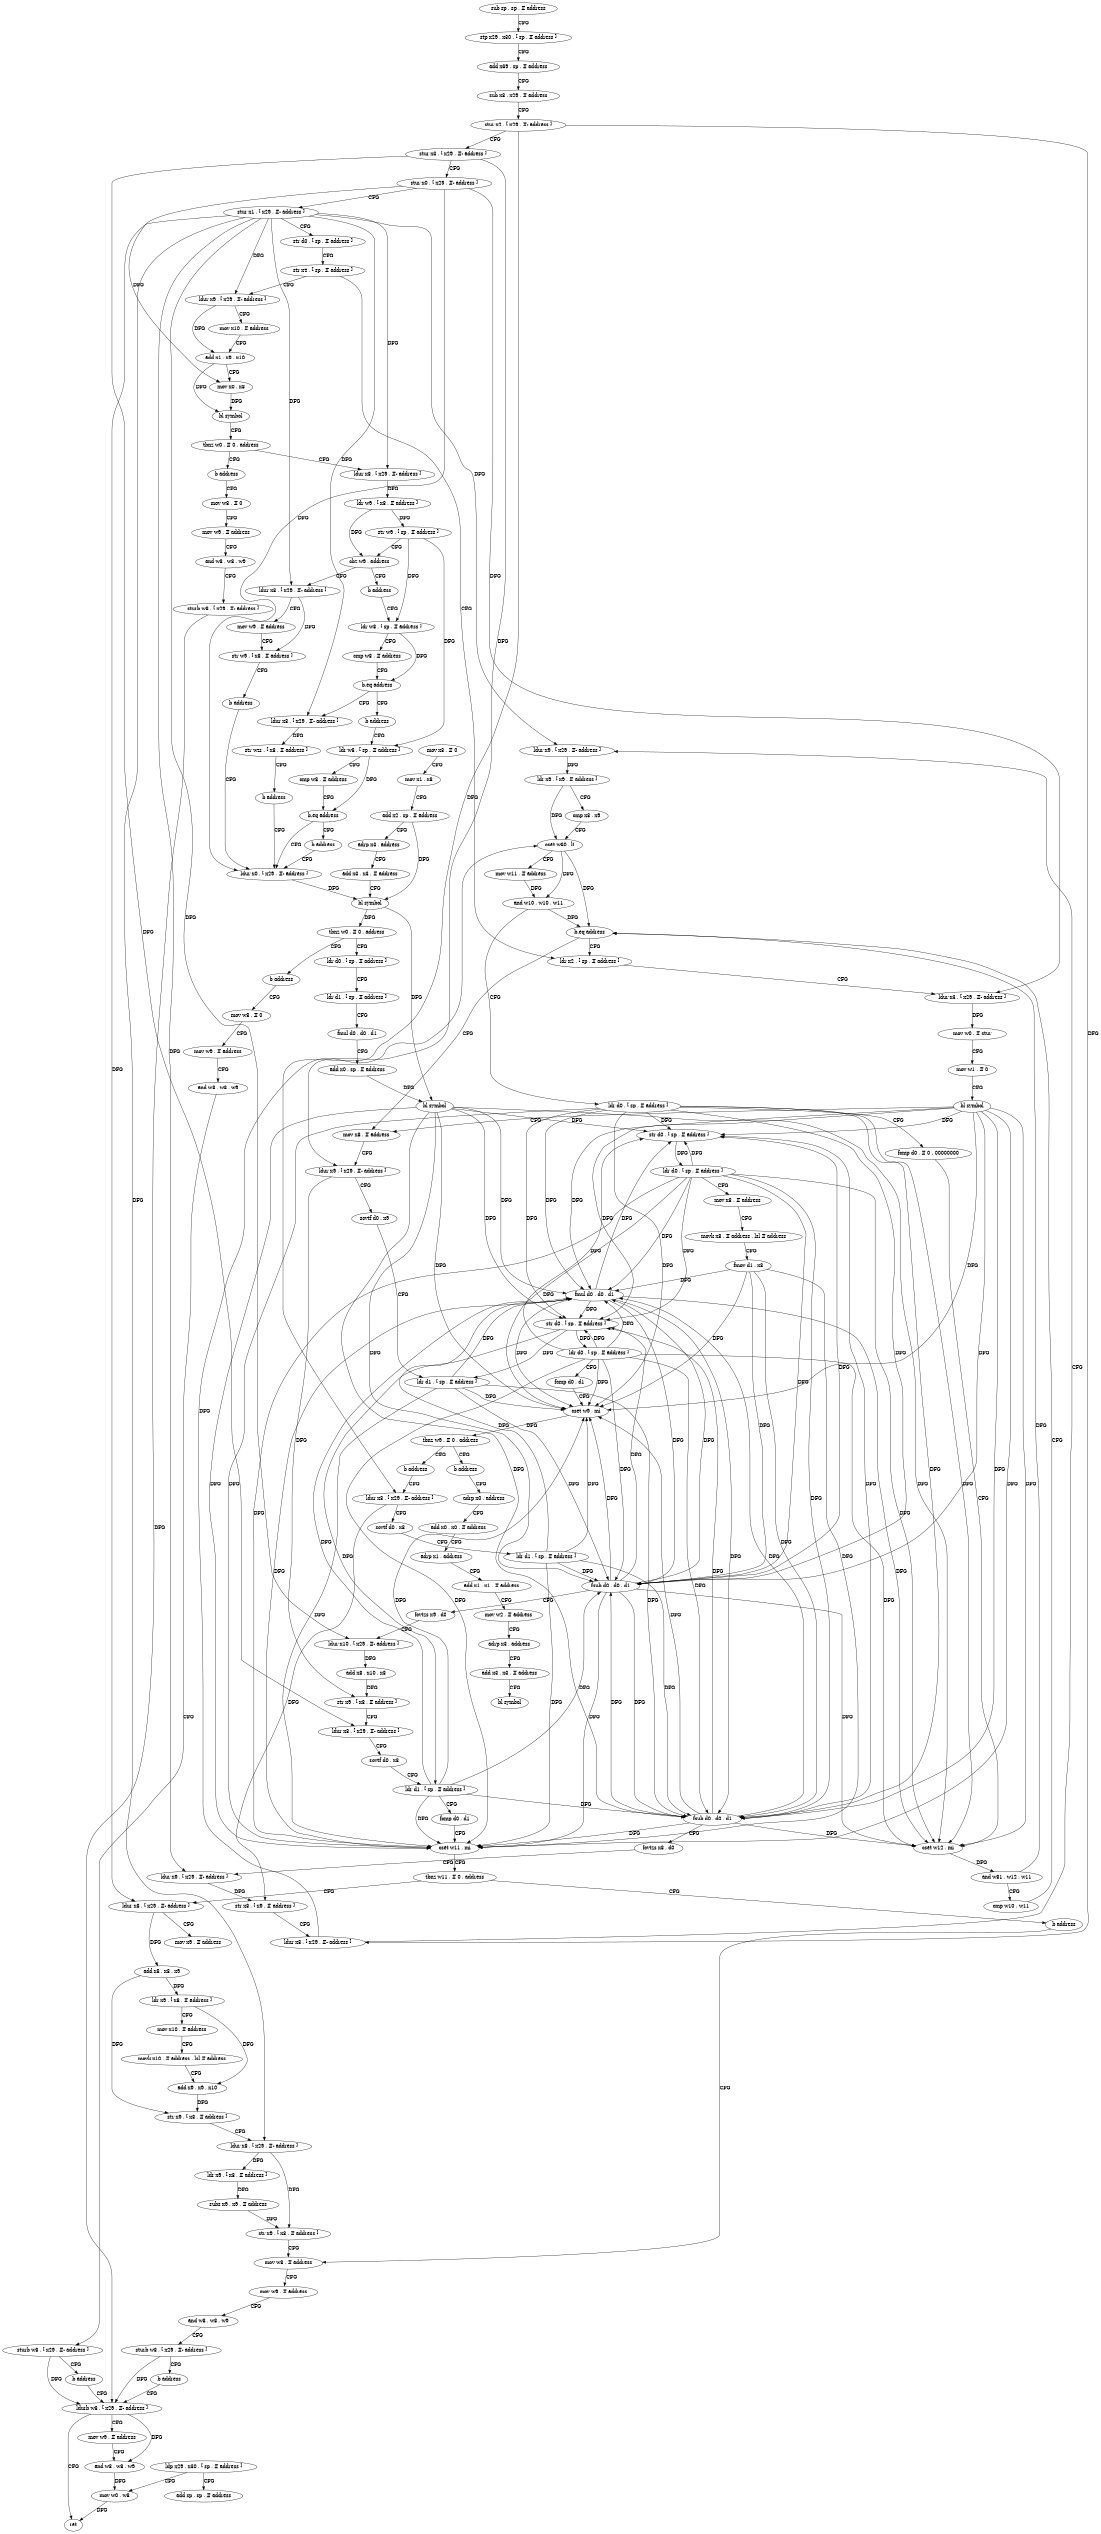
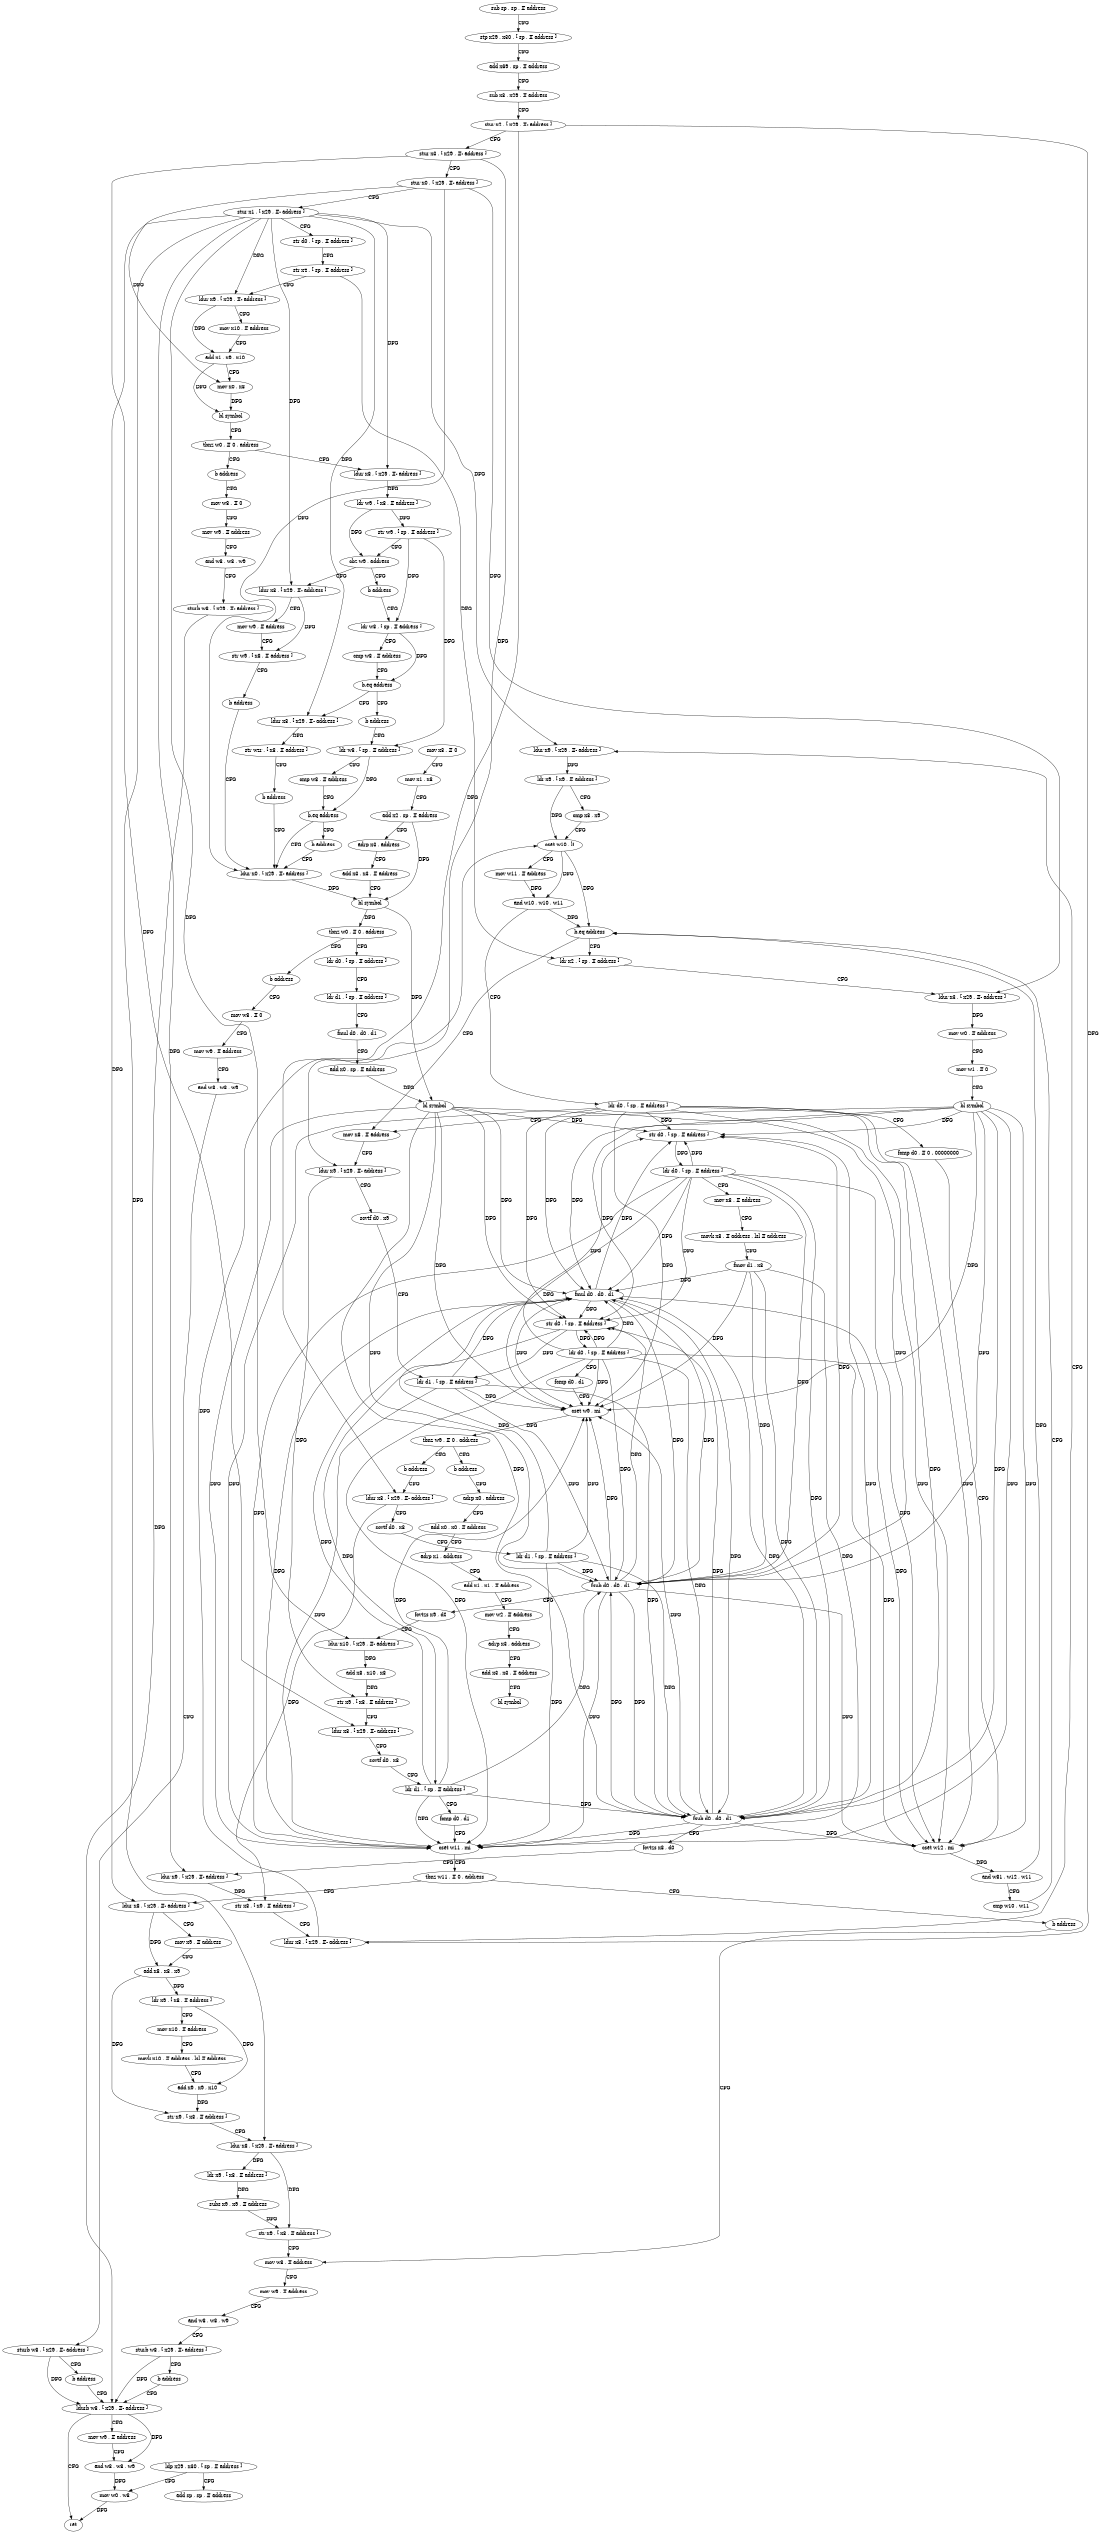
(467, 609) -> (467, 609)
(560, 845) -> (560, 845)
(972, 1034) -> (972, 1034)
none -> (181, 1956)
